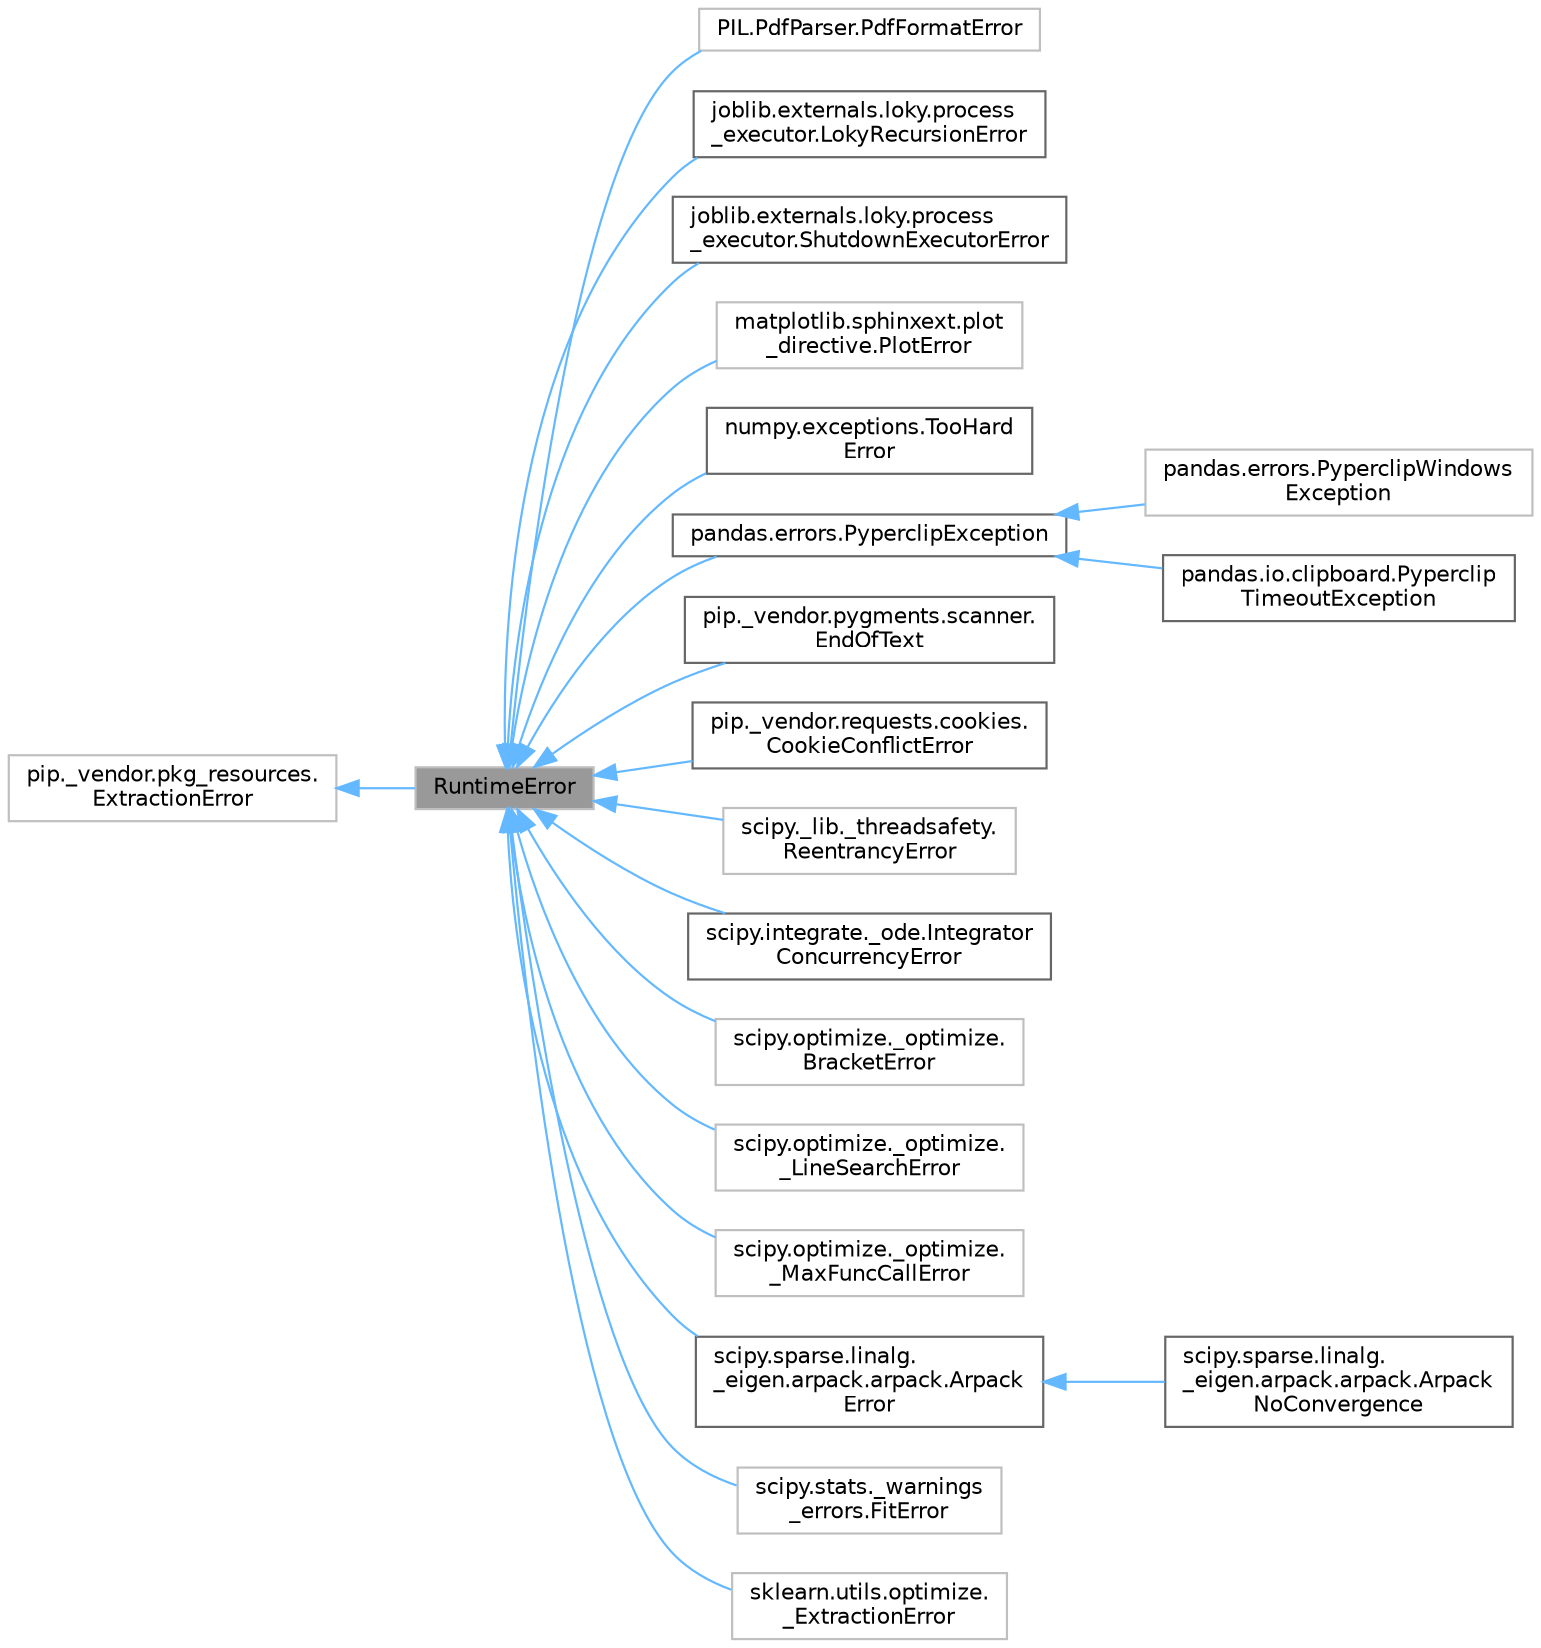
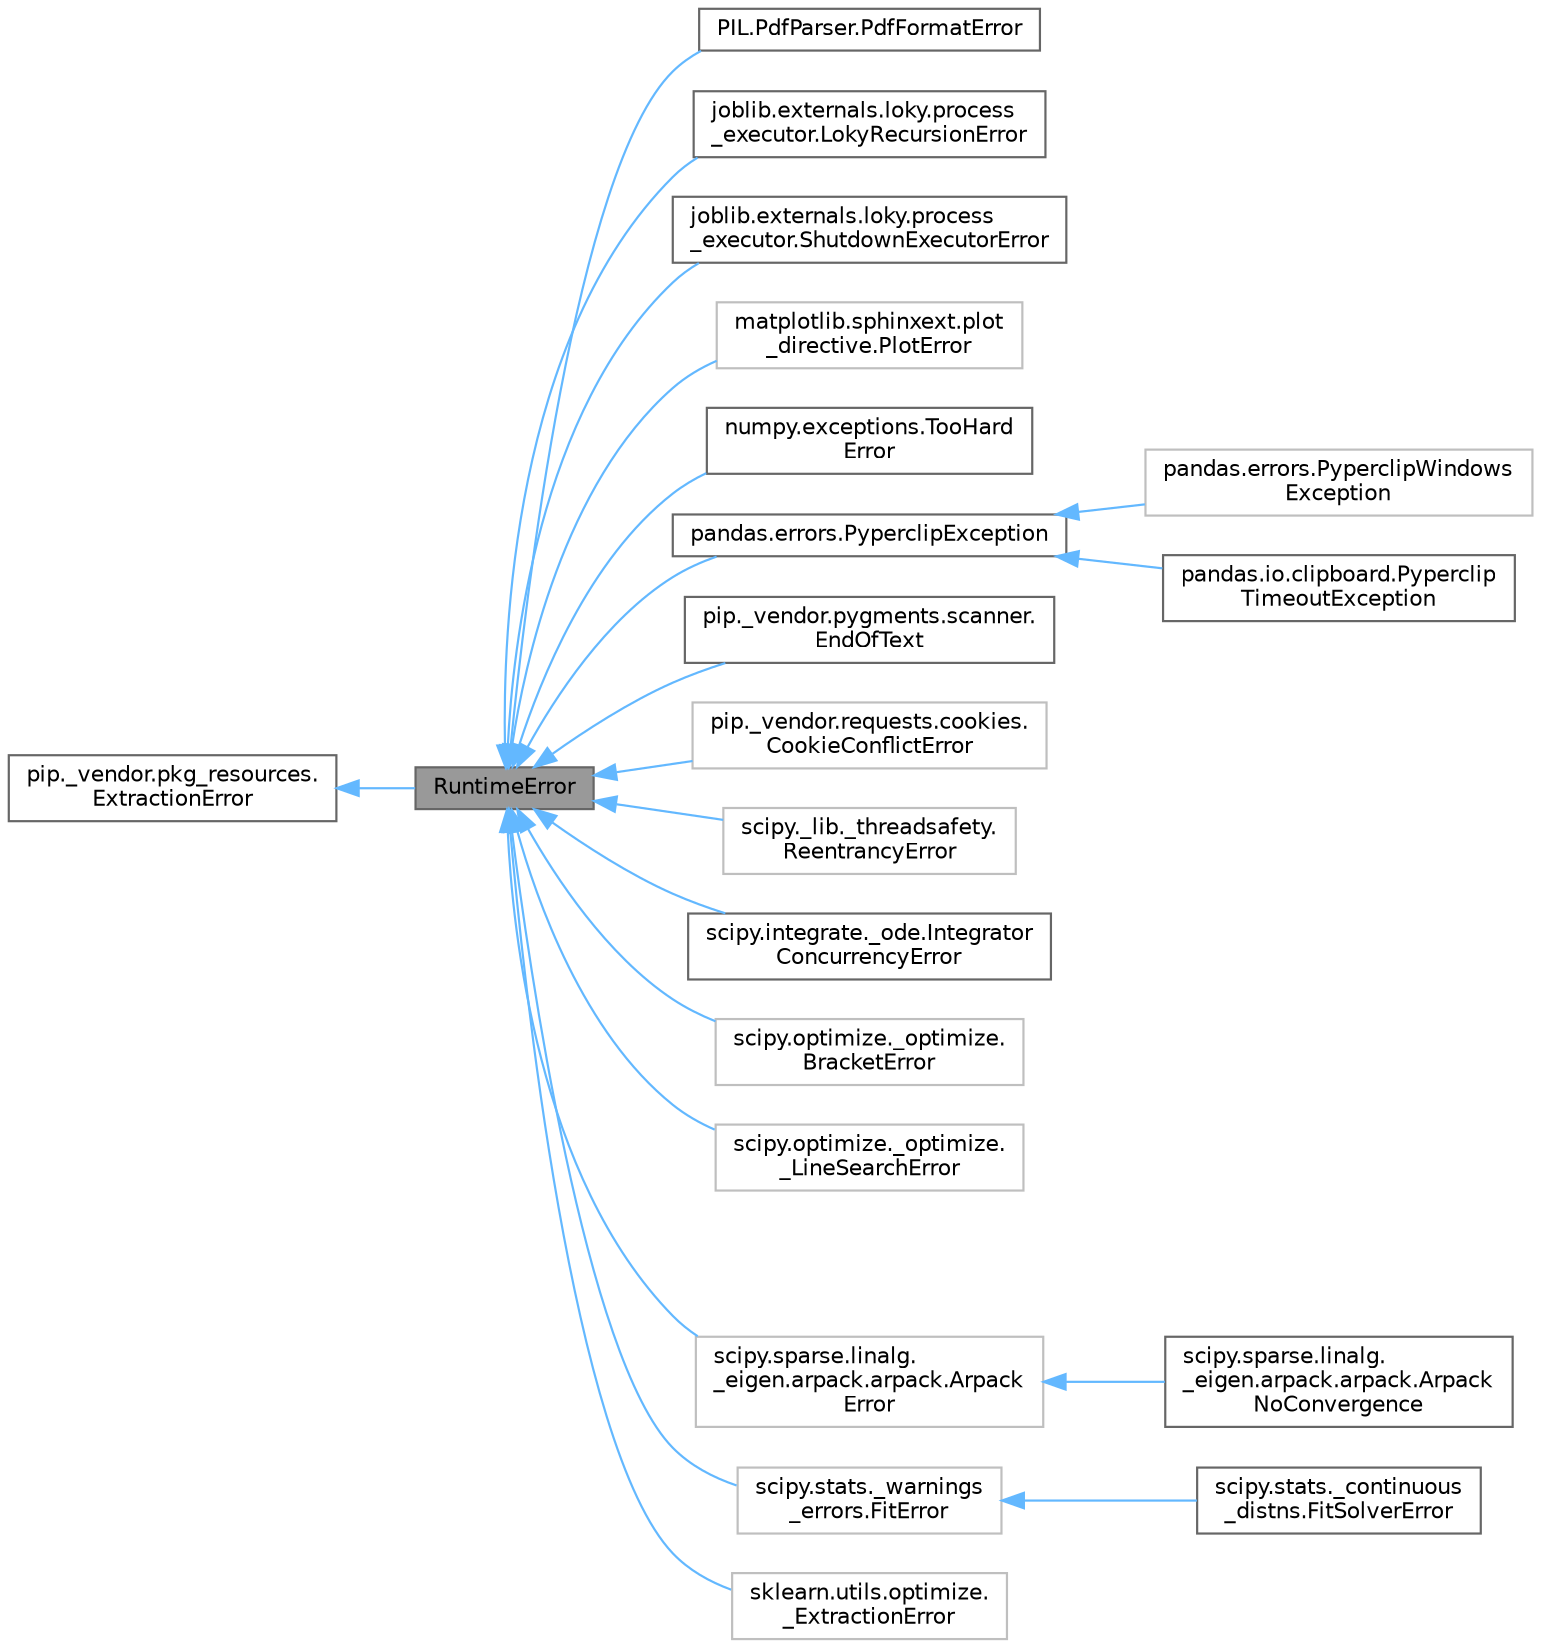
(870, 30) -> (870, 30)
(870, 735) -> (870, 735)
(173, 788) -> (173, 788)
(505, 788) -> (505, 788)
(870, 1263) -> none
(870, 1382) -> (870, 1382)
none -> (1339, 1501)
